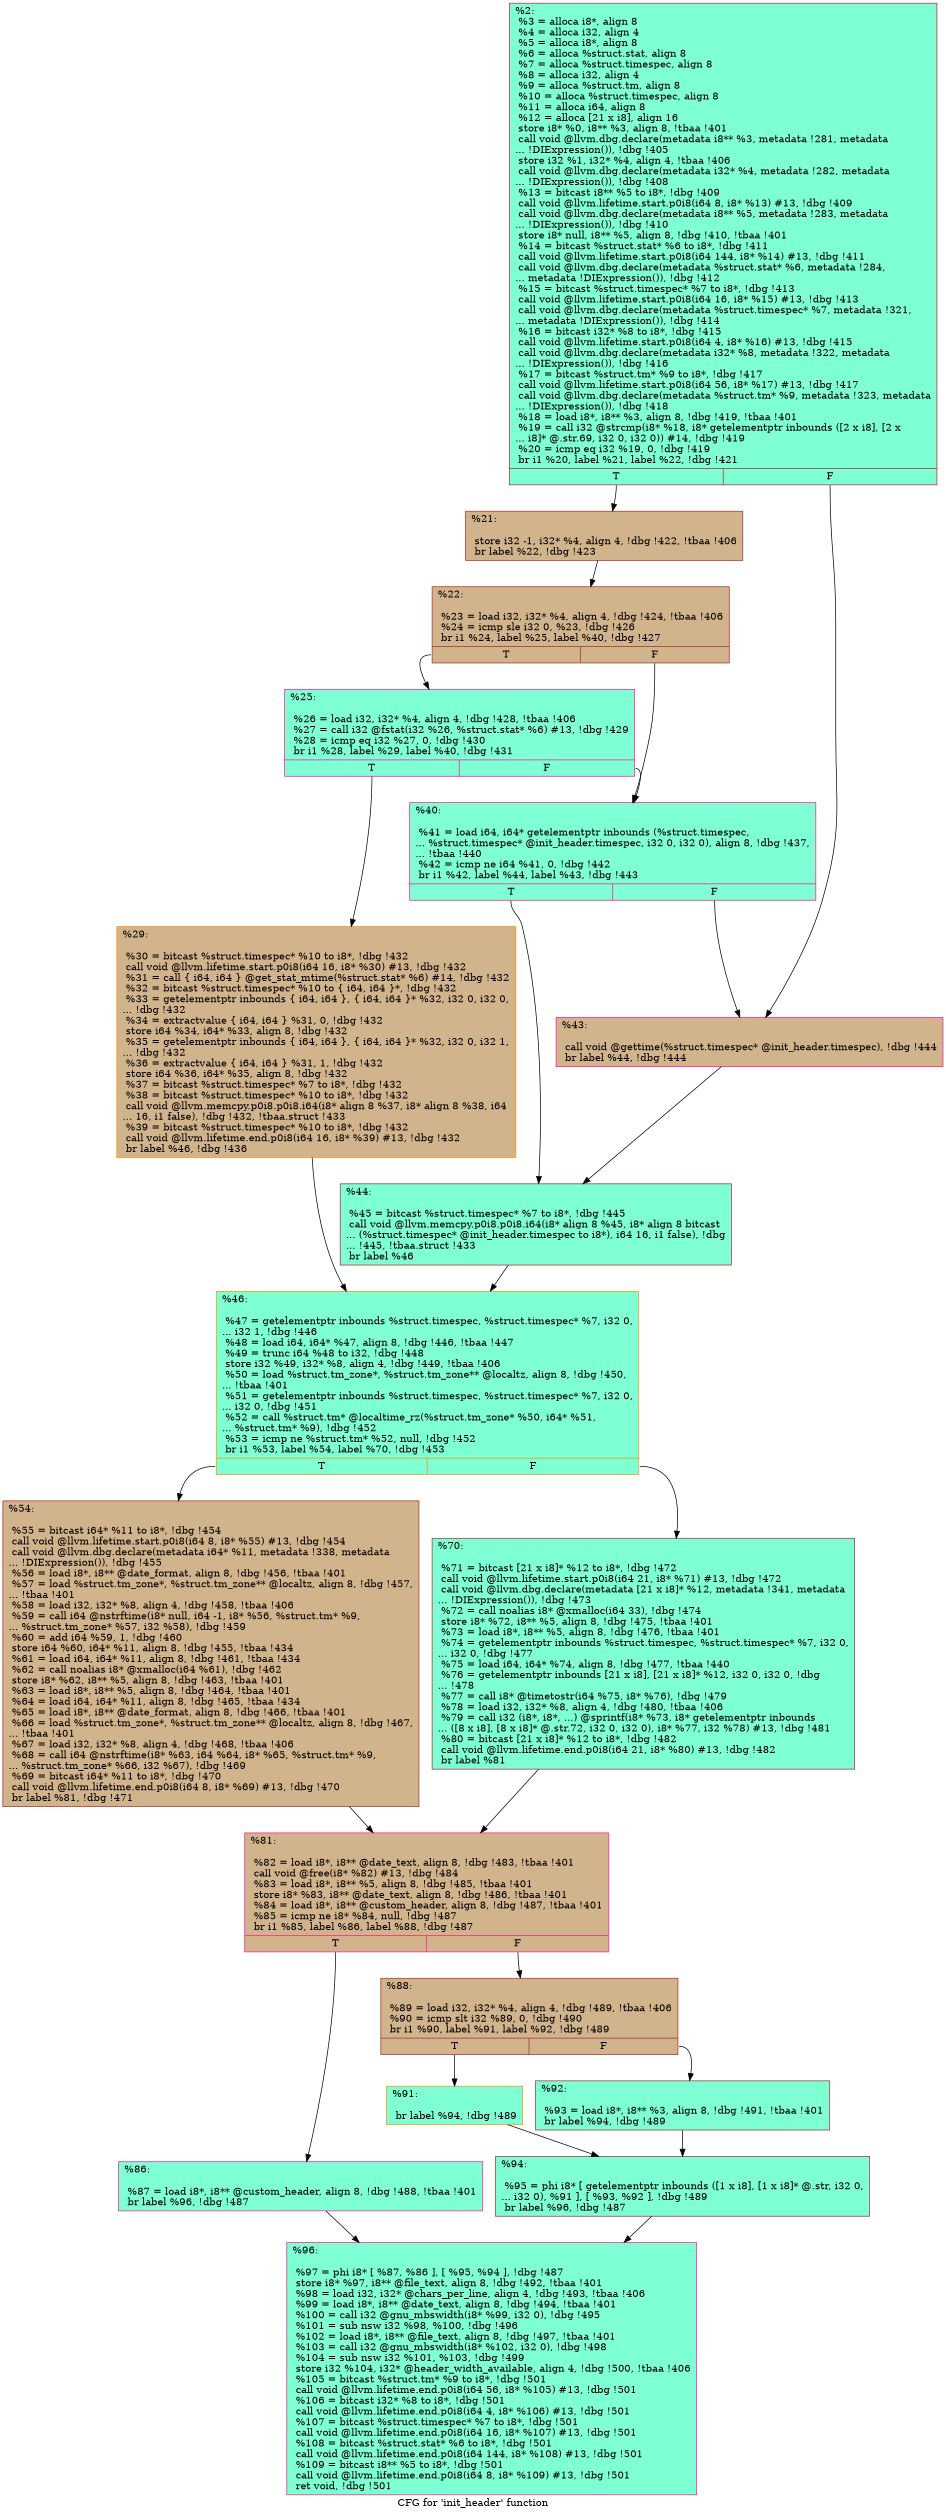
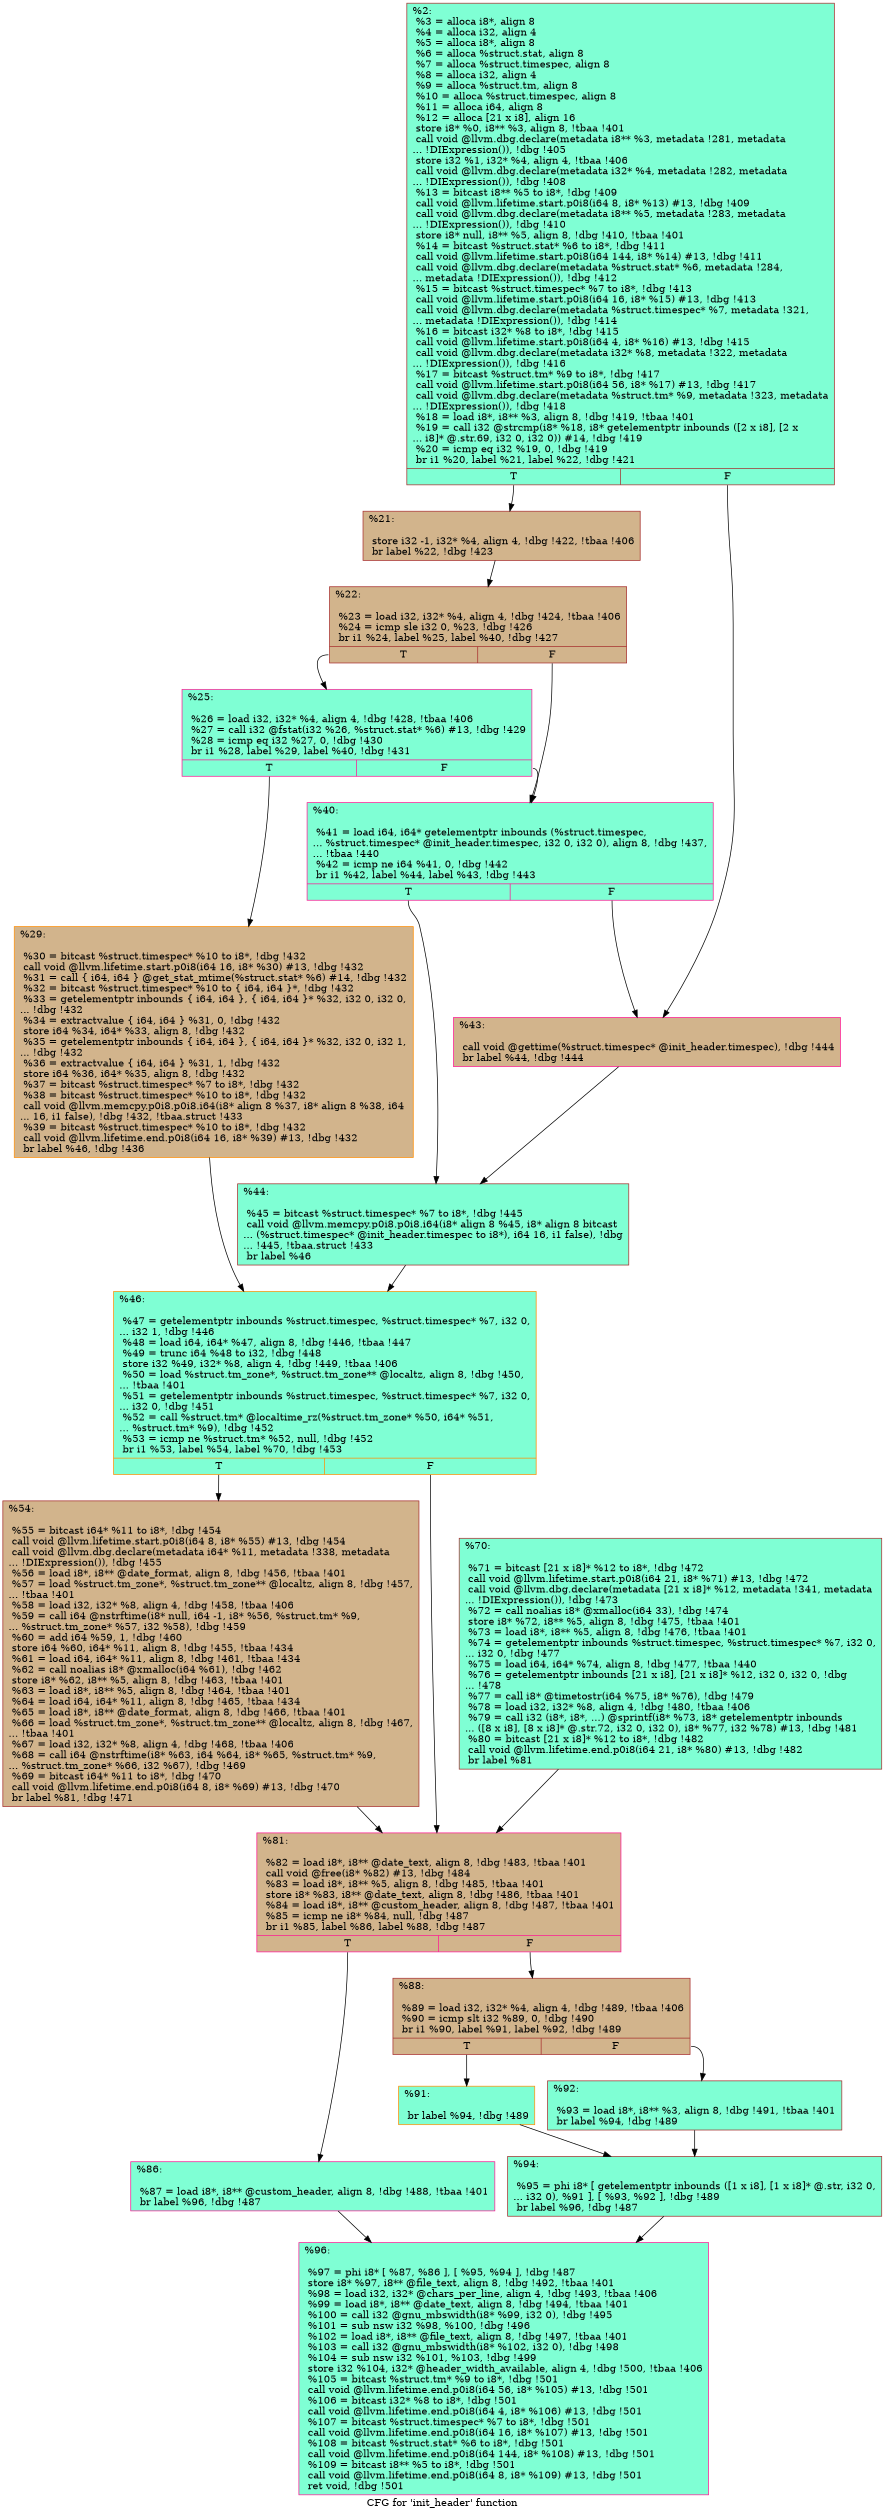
(673, 1489) -> (432, 1650)
